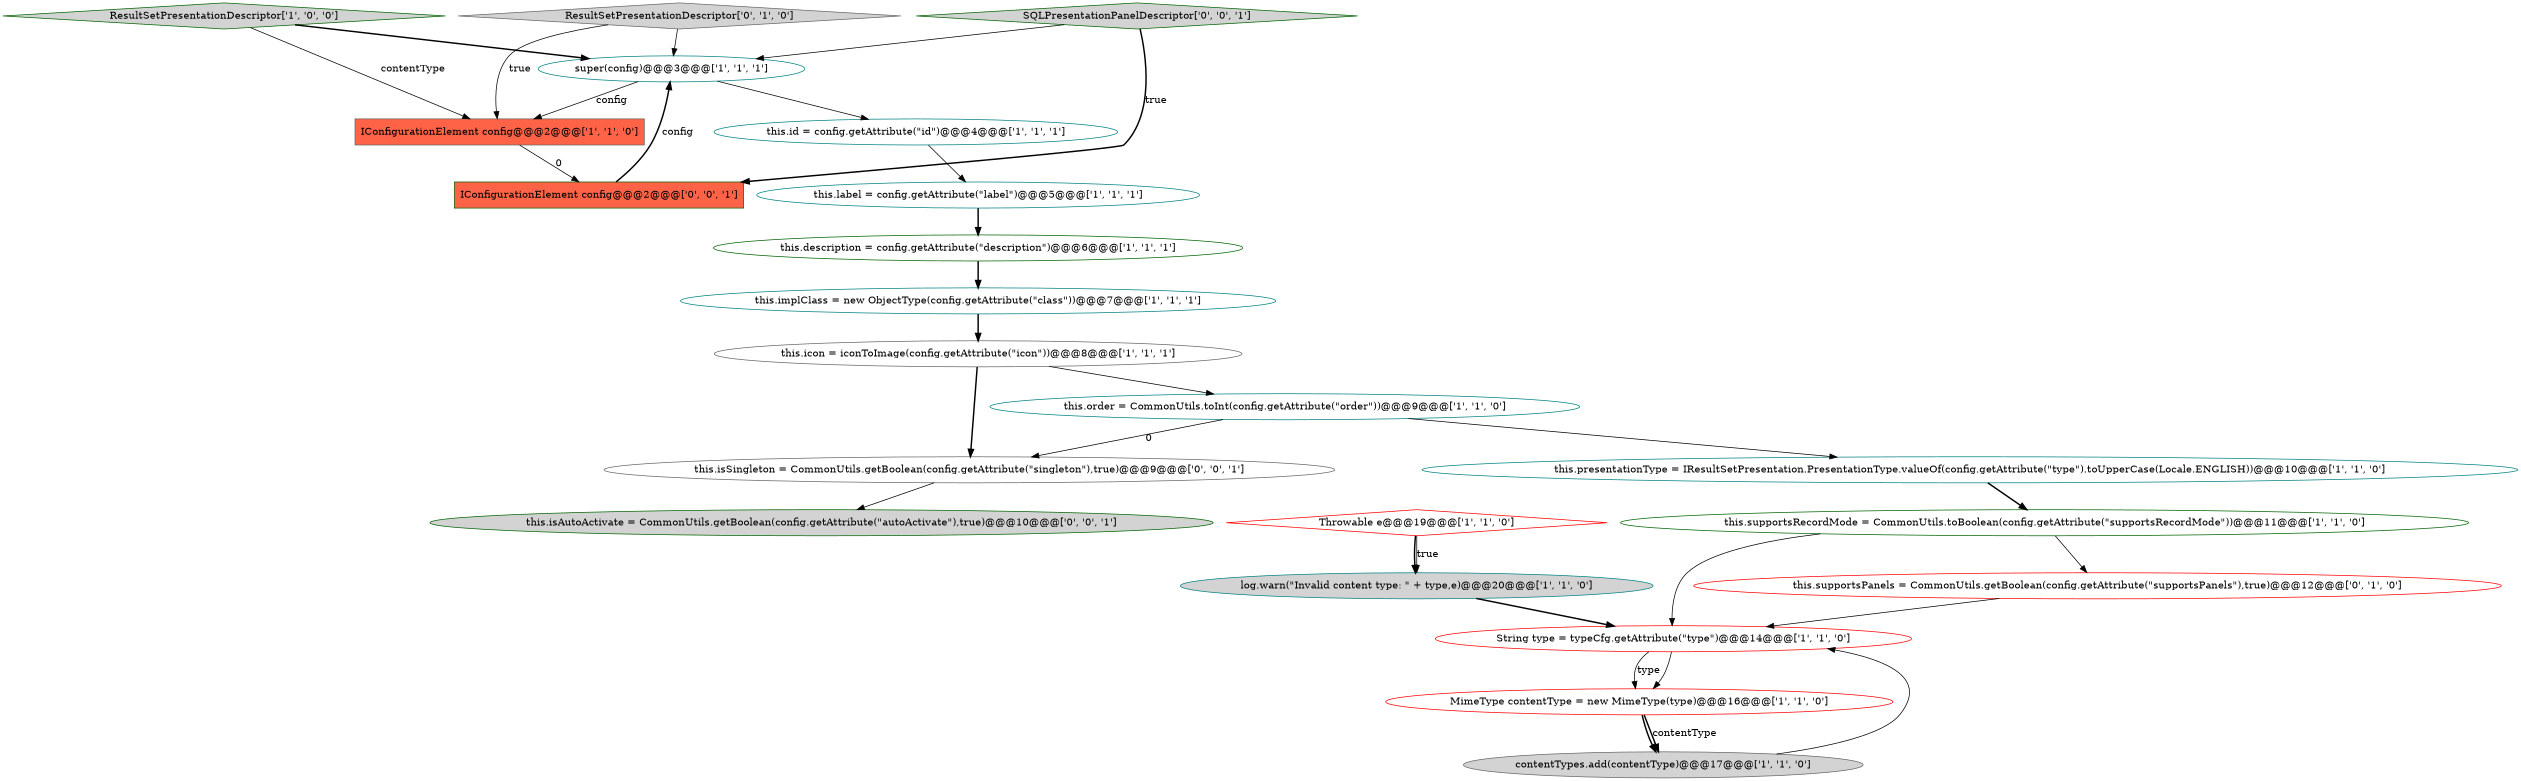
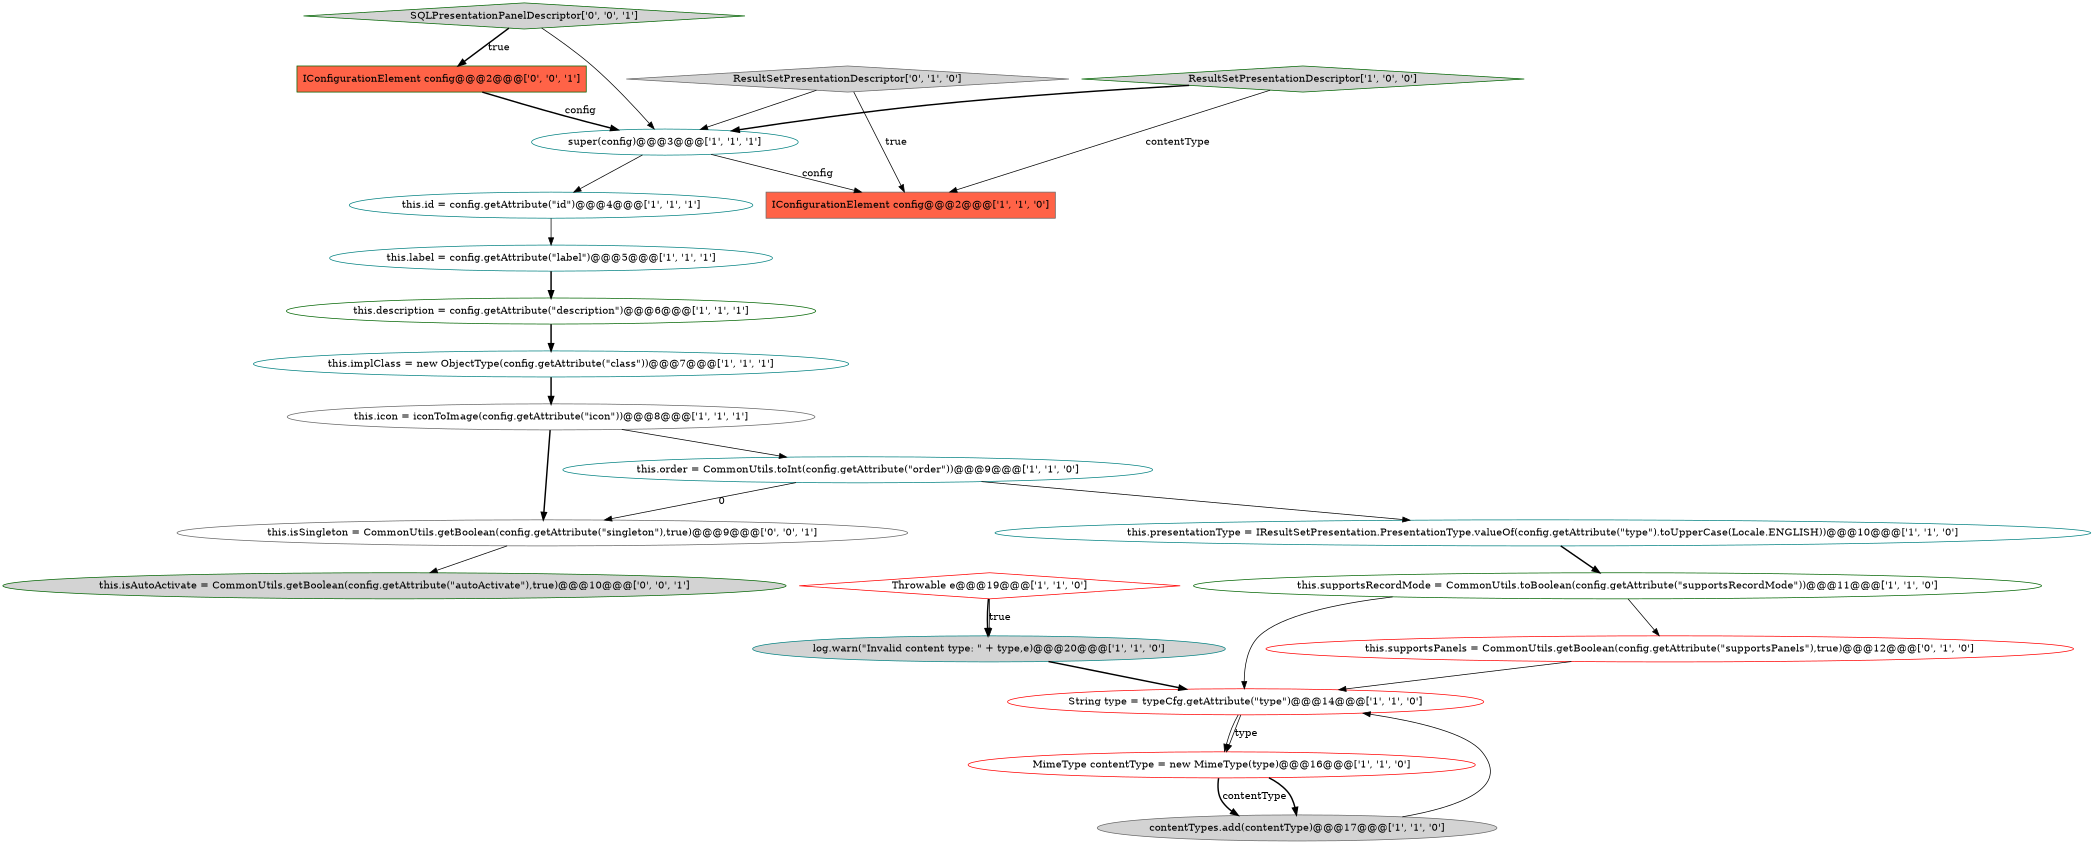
(546, 162) -> none
